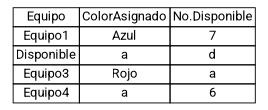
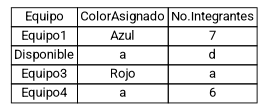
(213, 17) -> (213, 17)
